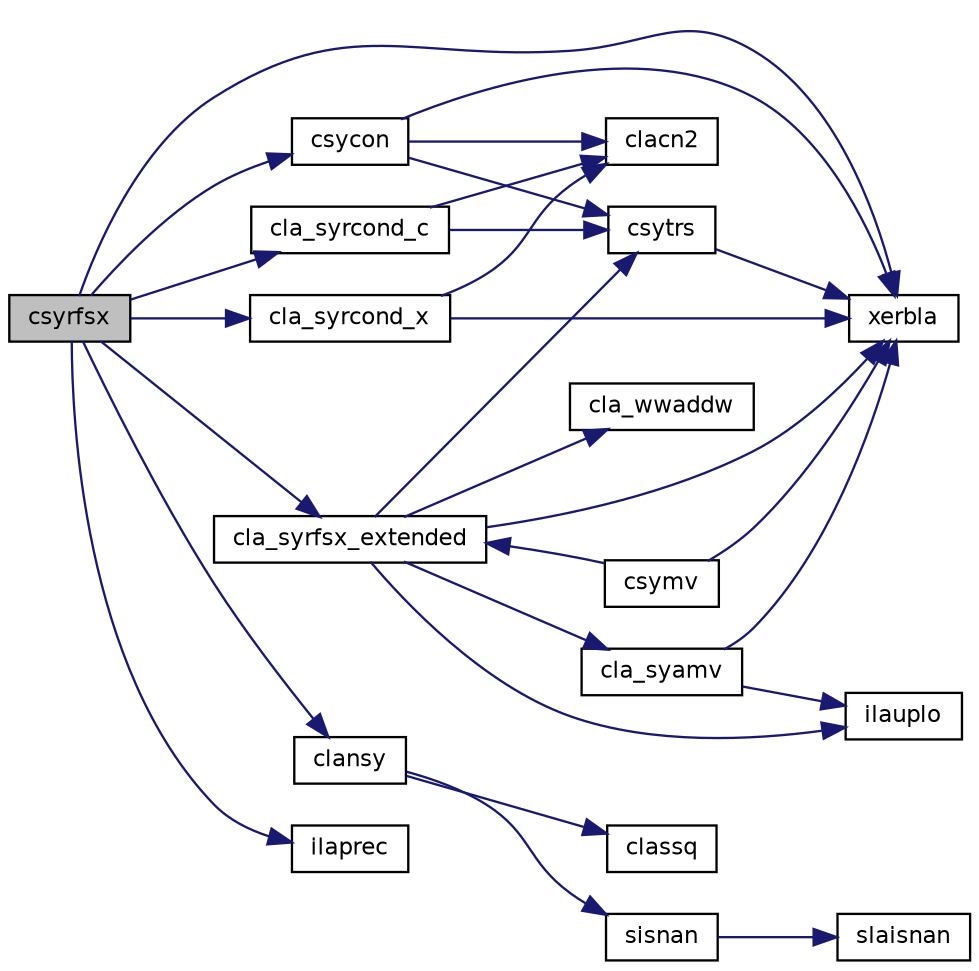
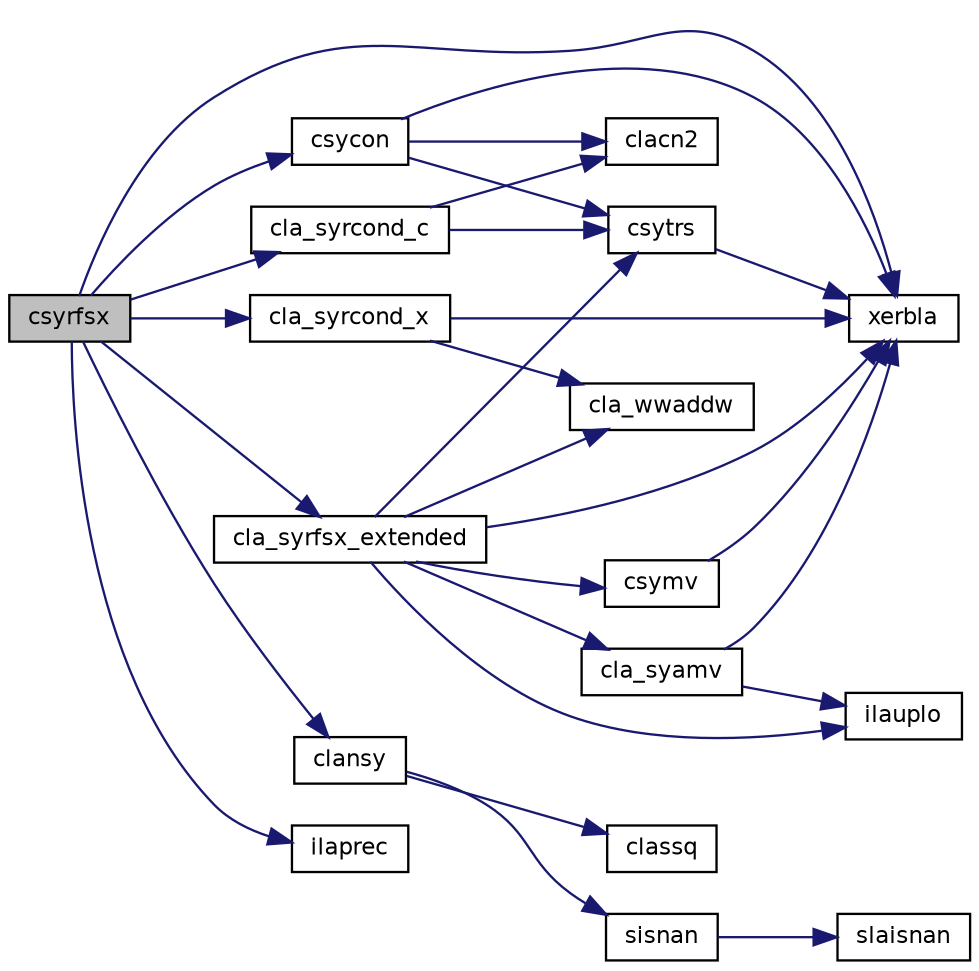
(517, 248) -> (495, 359)
(557, 554) -> (498, 576)
